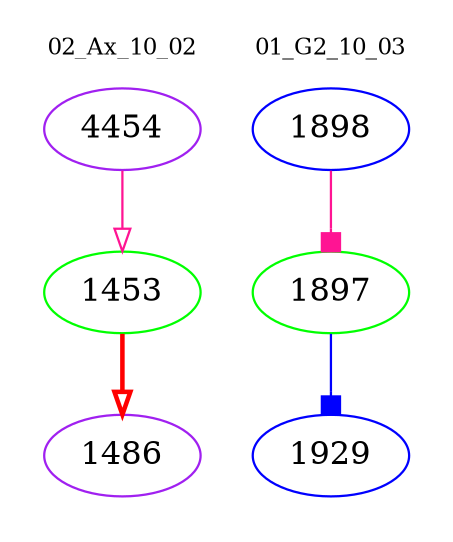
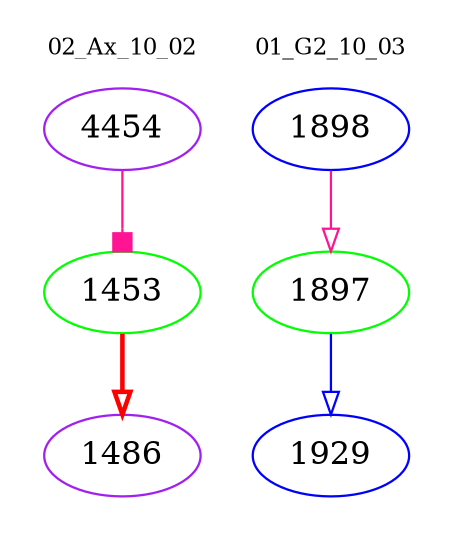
(122, 200) -> (122, 200)
(331, 200) -> (331, 200)
(331, 363) -> (331, 363)
